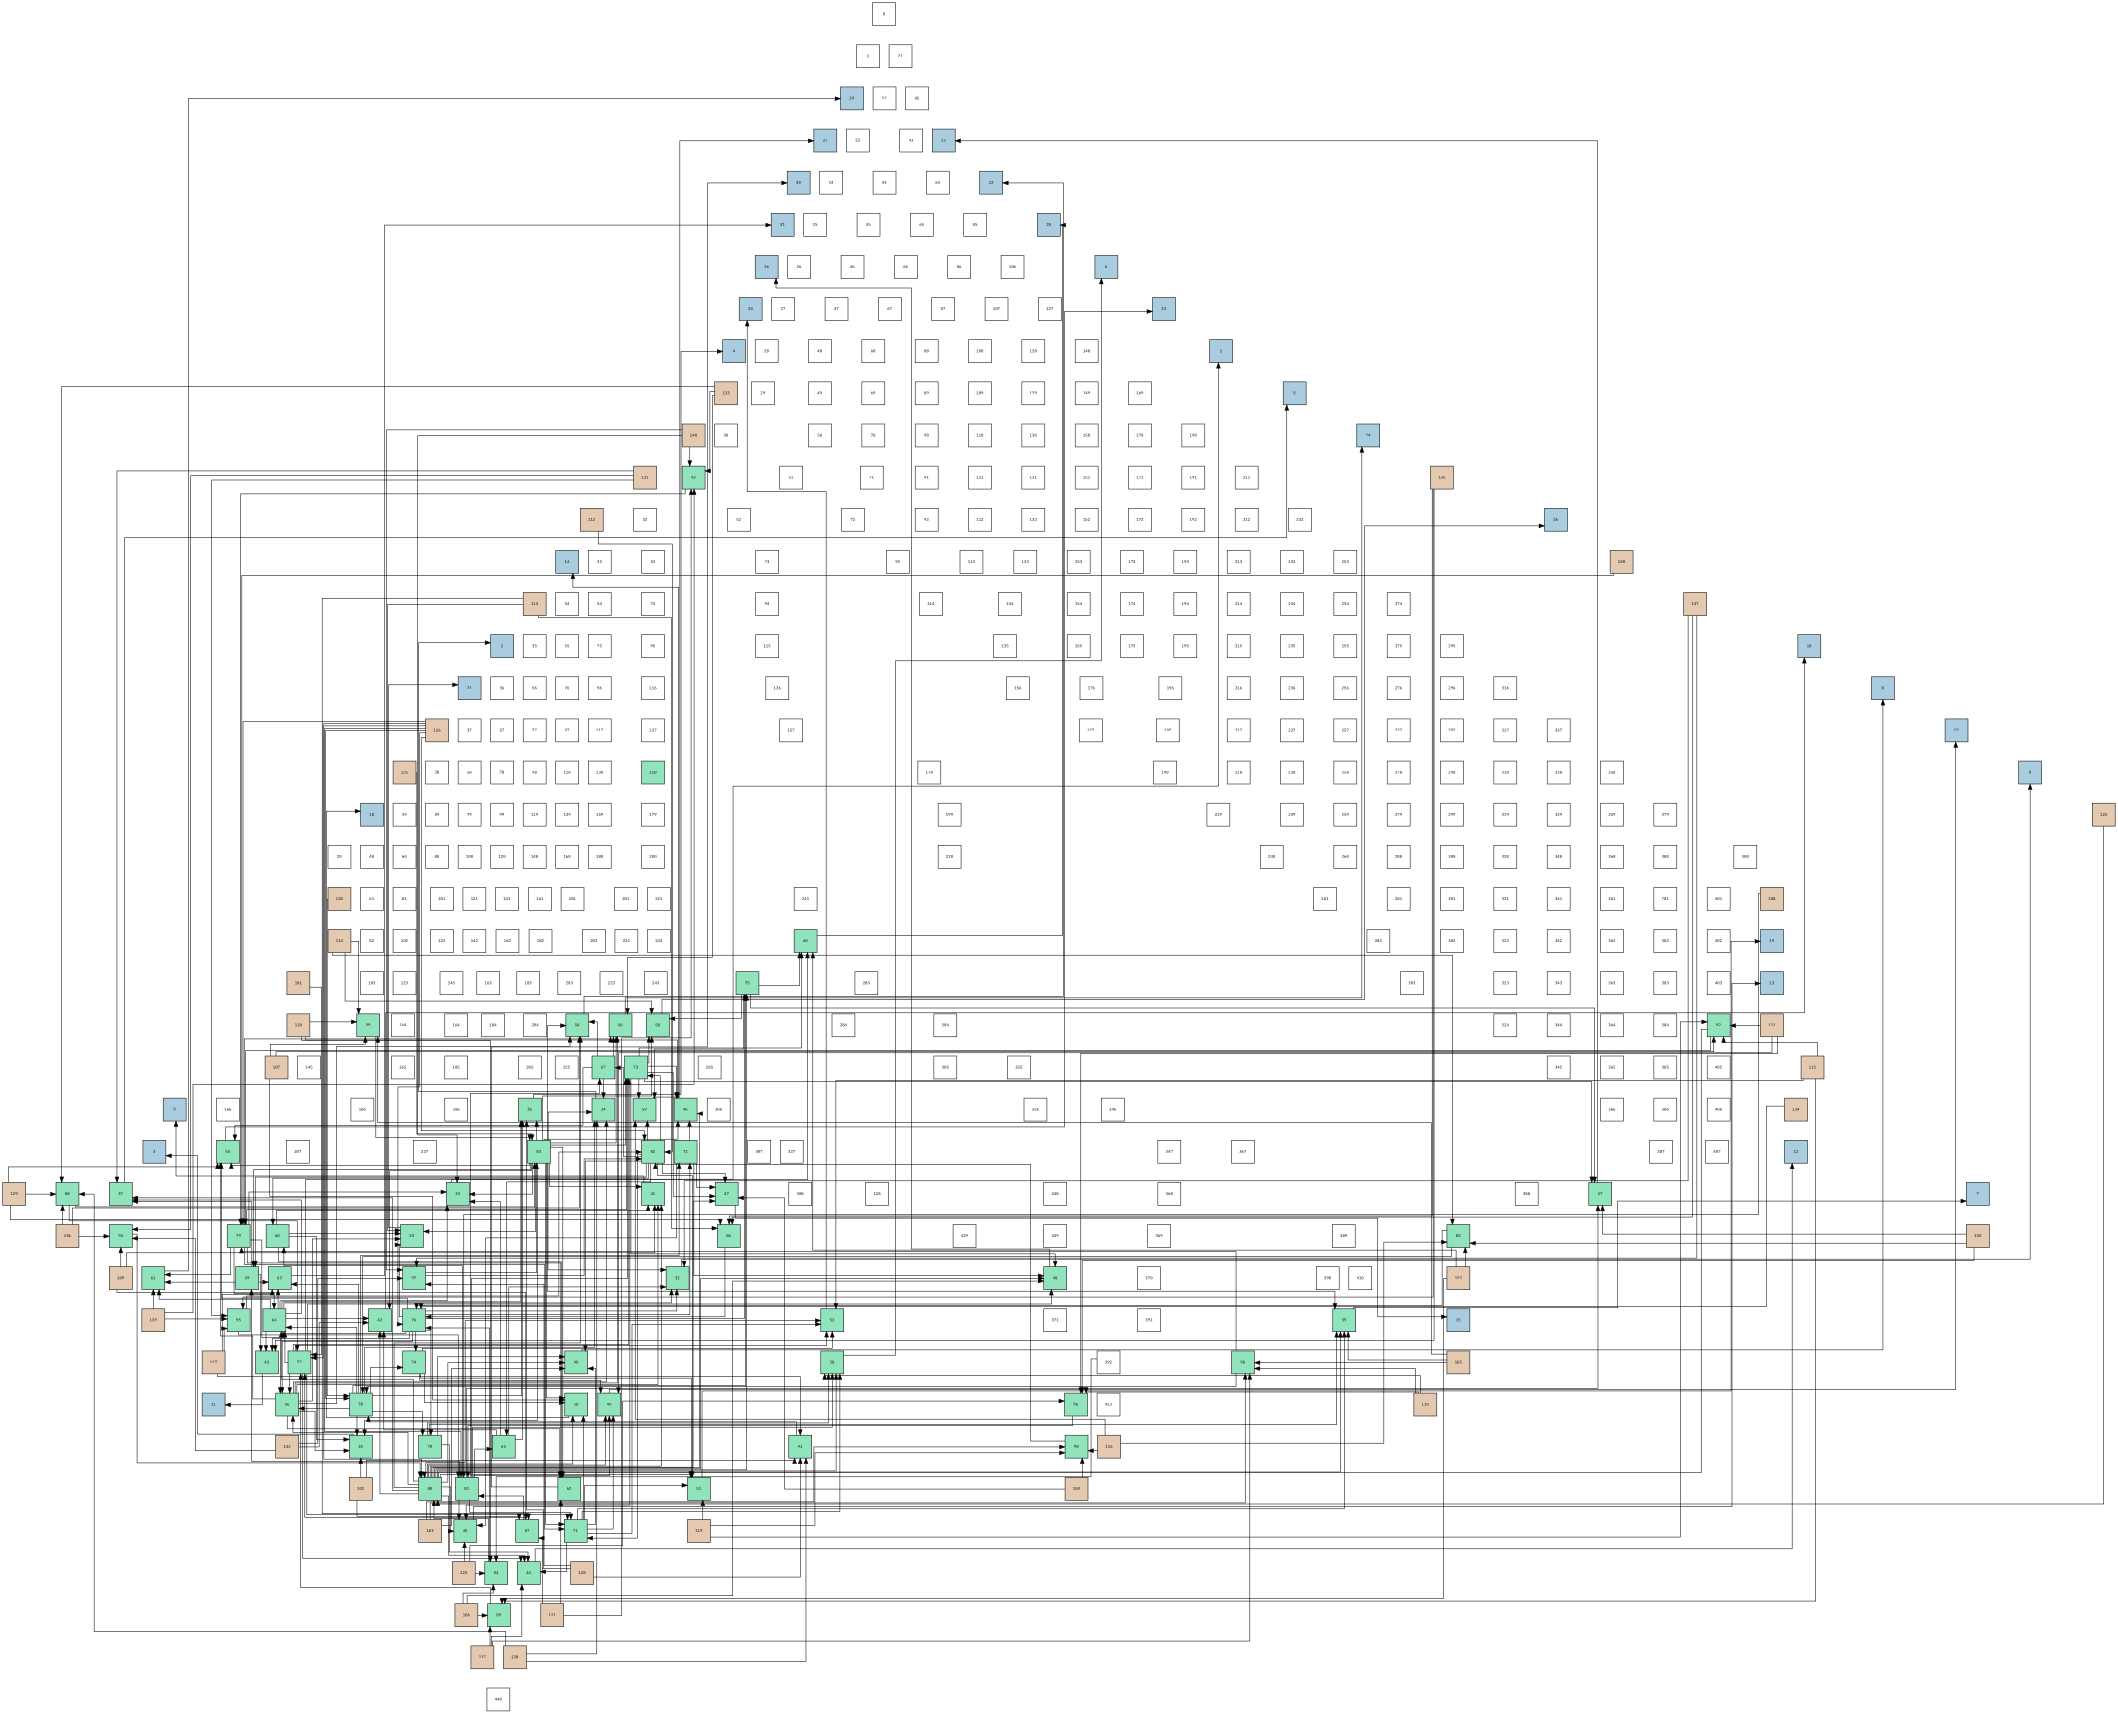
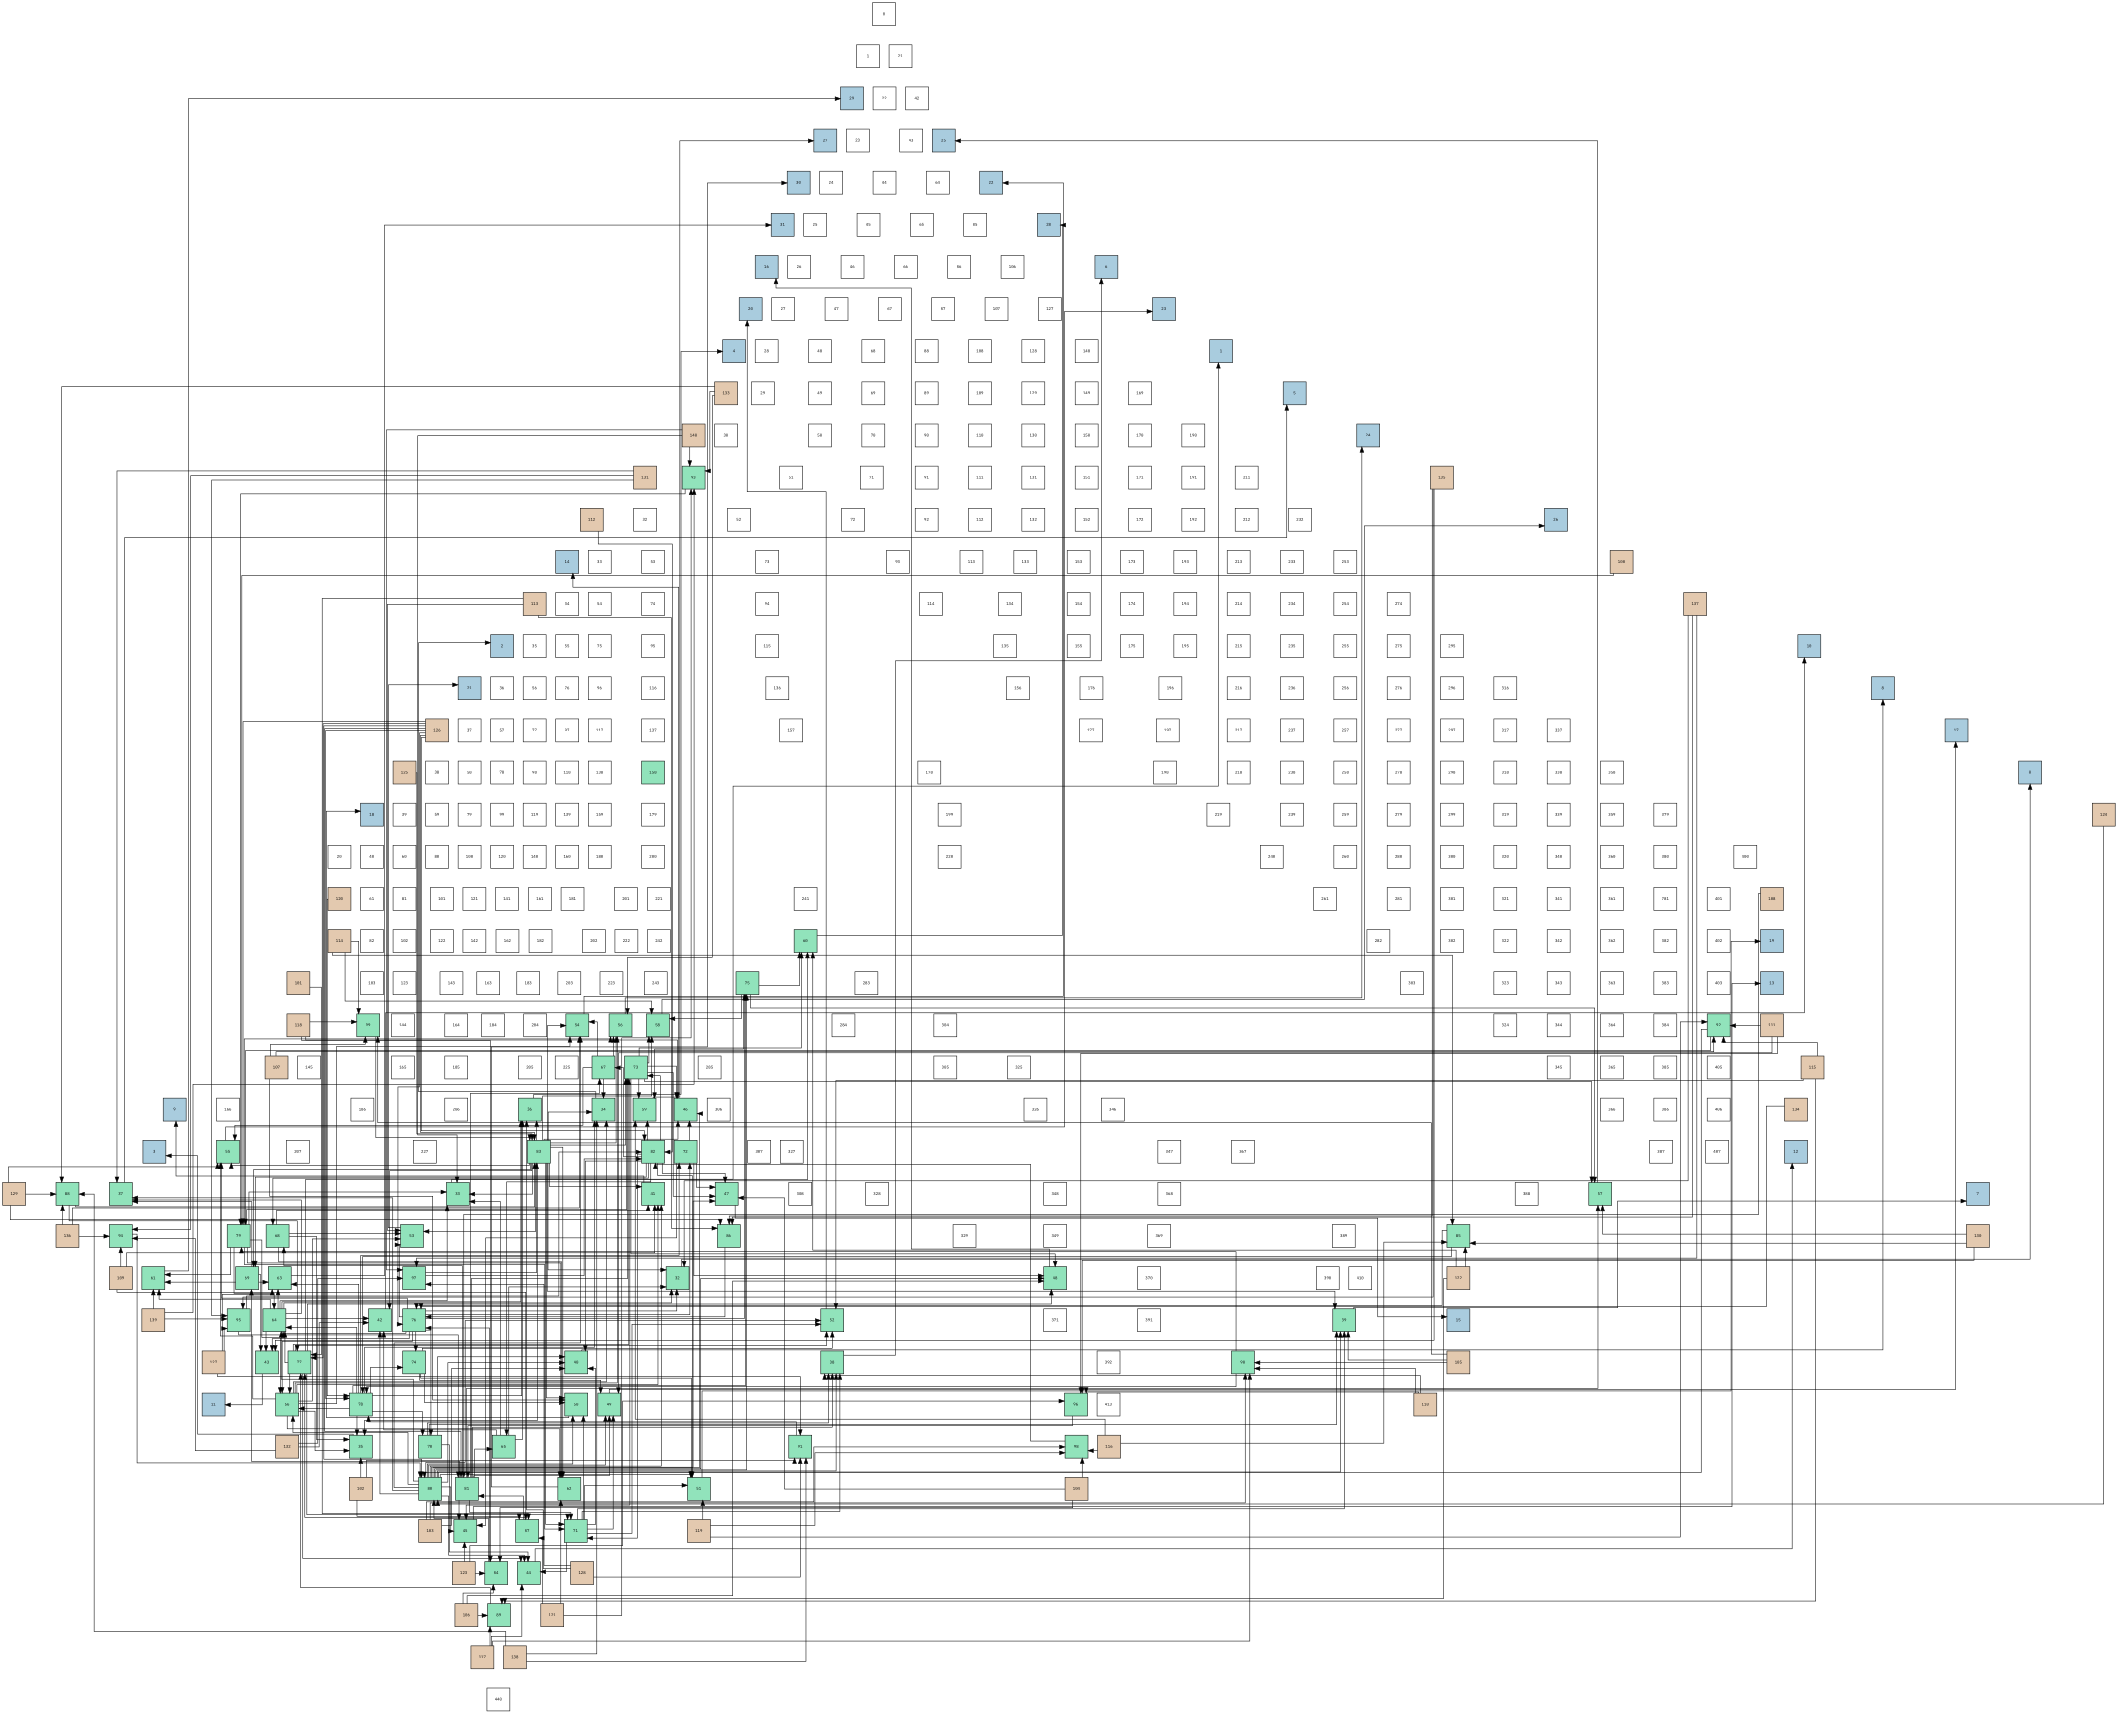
none -> (420, 990)
(836, 1477) -> (766, 1508)
